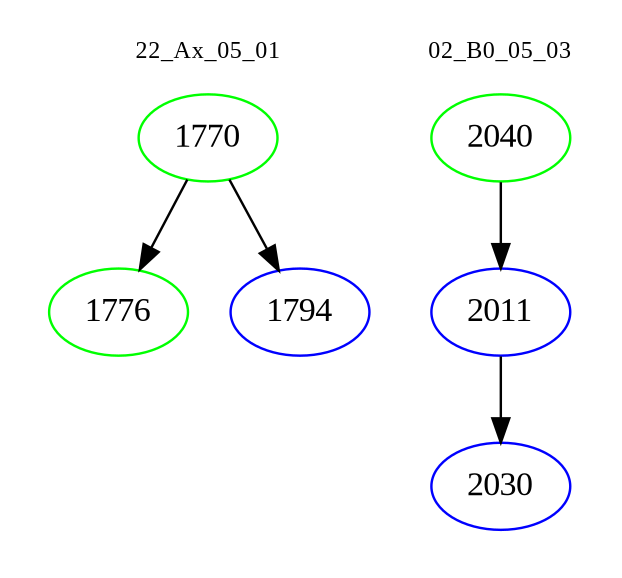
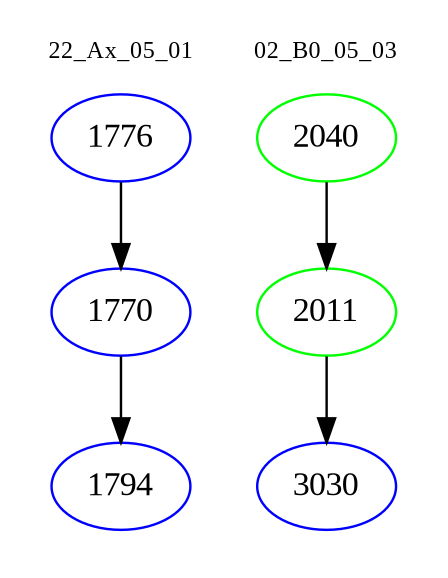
(208, 138) -> (121, 312)
(169, 214) -> (121, 213)
(119, 312) -> (121, 138)
(501, 312) -> (327, 312)
(501, 486) -> (327, 486)
